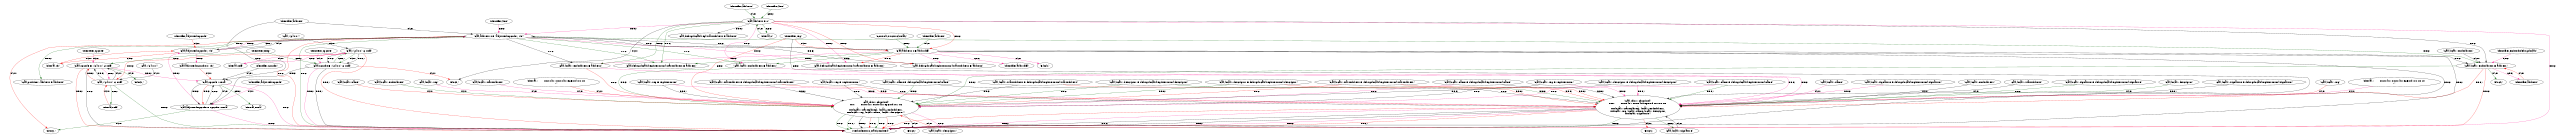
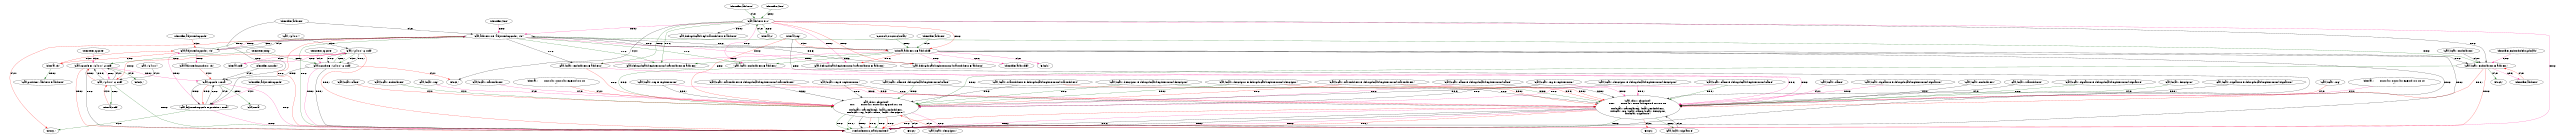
(793, 36) -> (793, 36)
(221, 45) -> (48, 73)
(913, 51) -> (913, 51)
(204, 107) -> (204, 107)
(253, 107) -> (253, 107)
